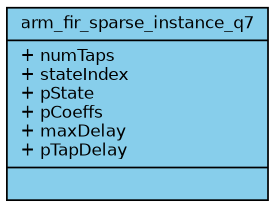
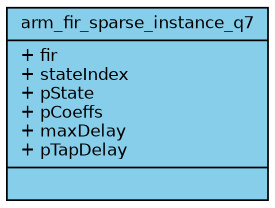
(68, 56) -> (40, 56)
